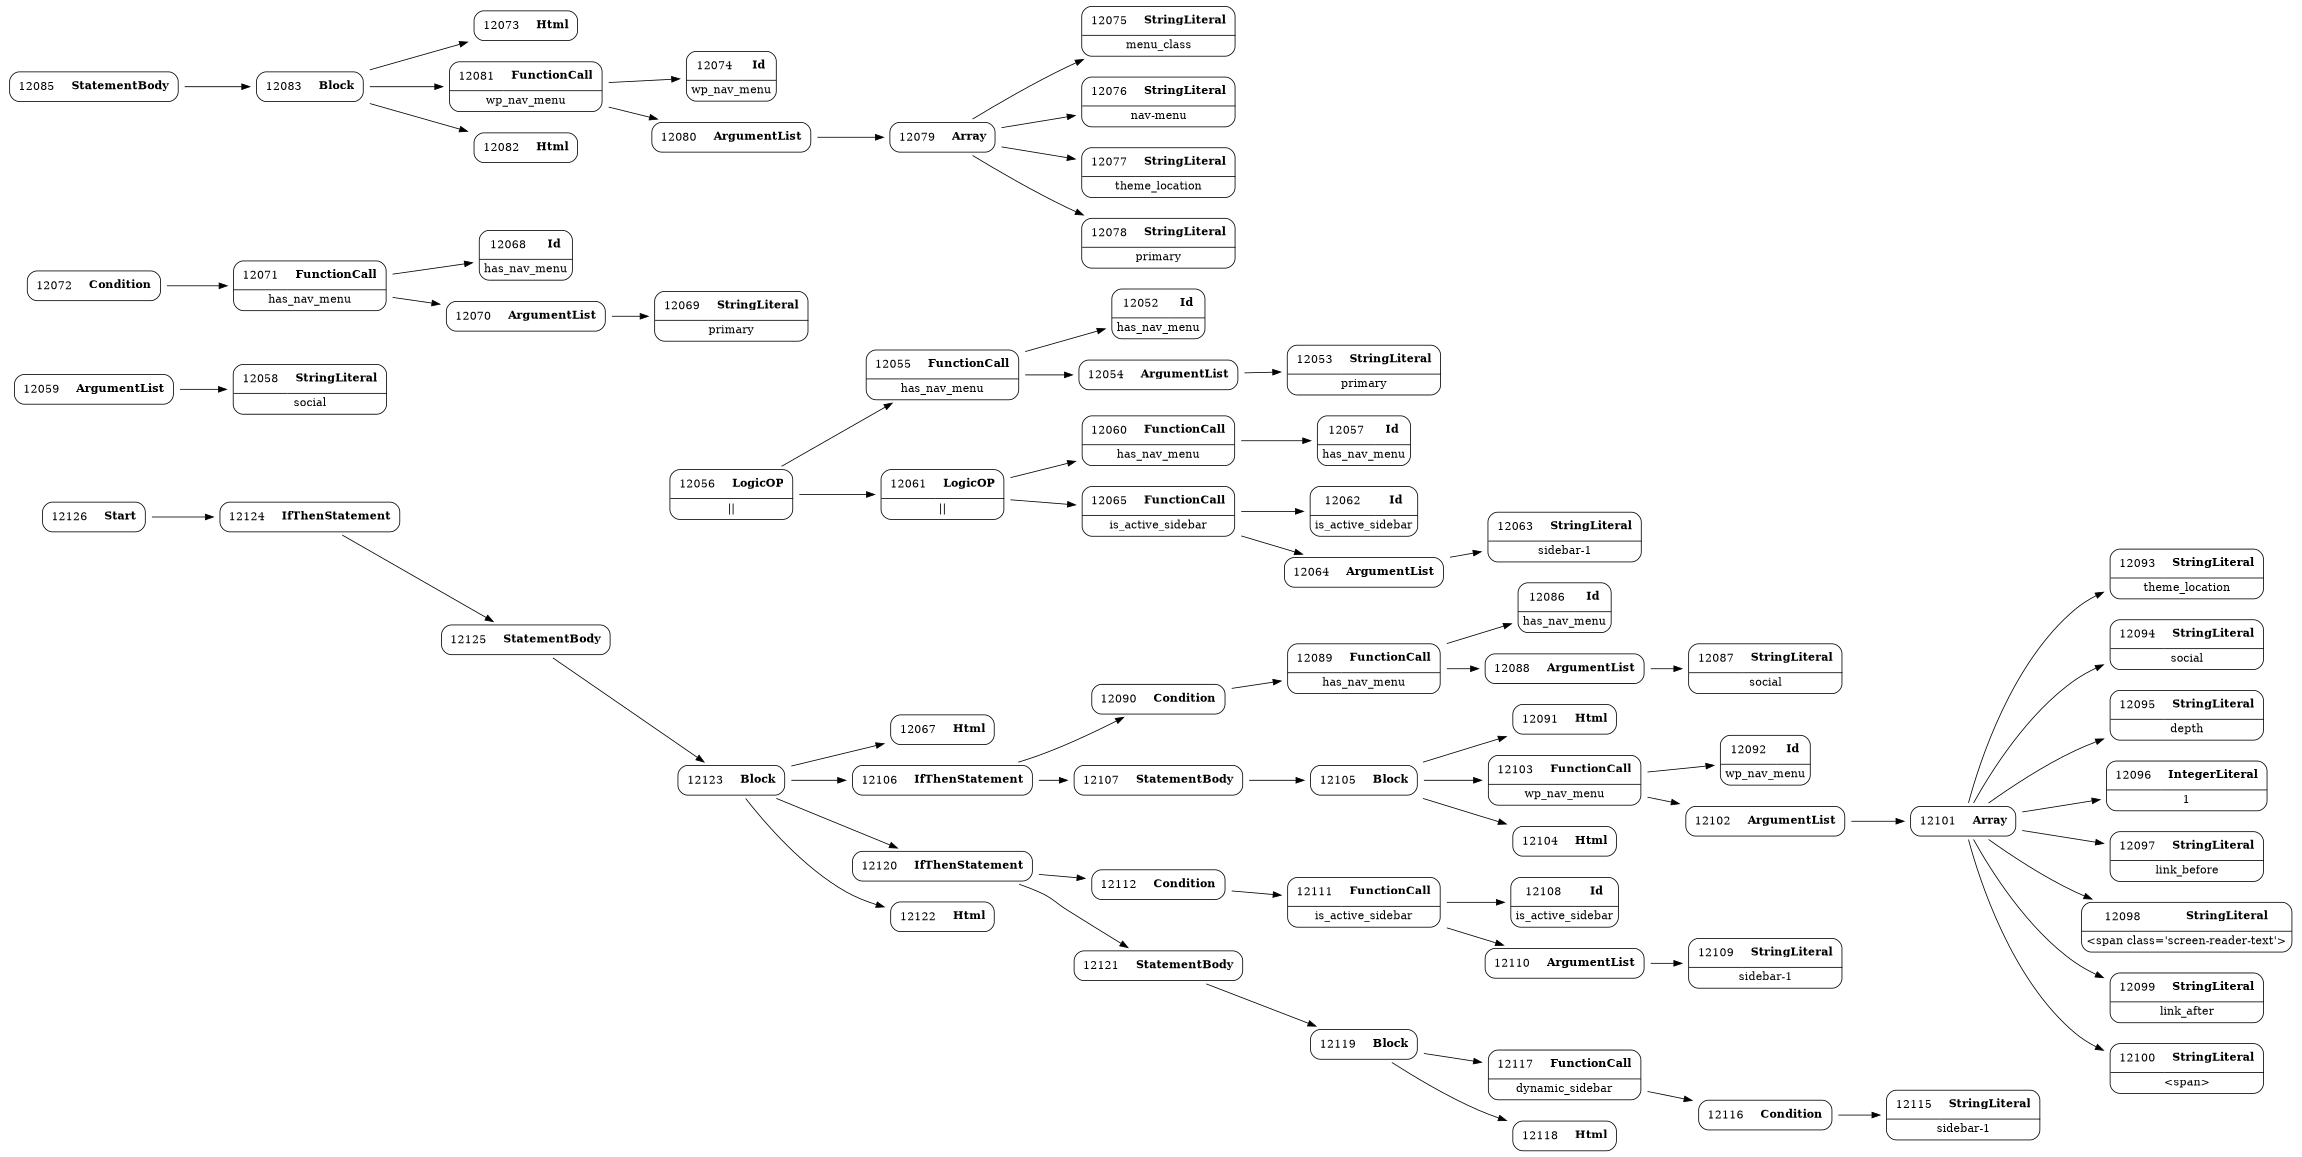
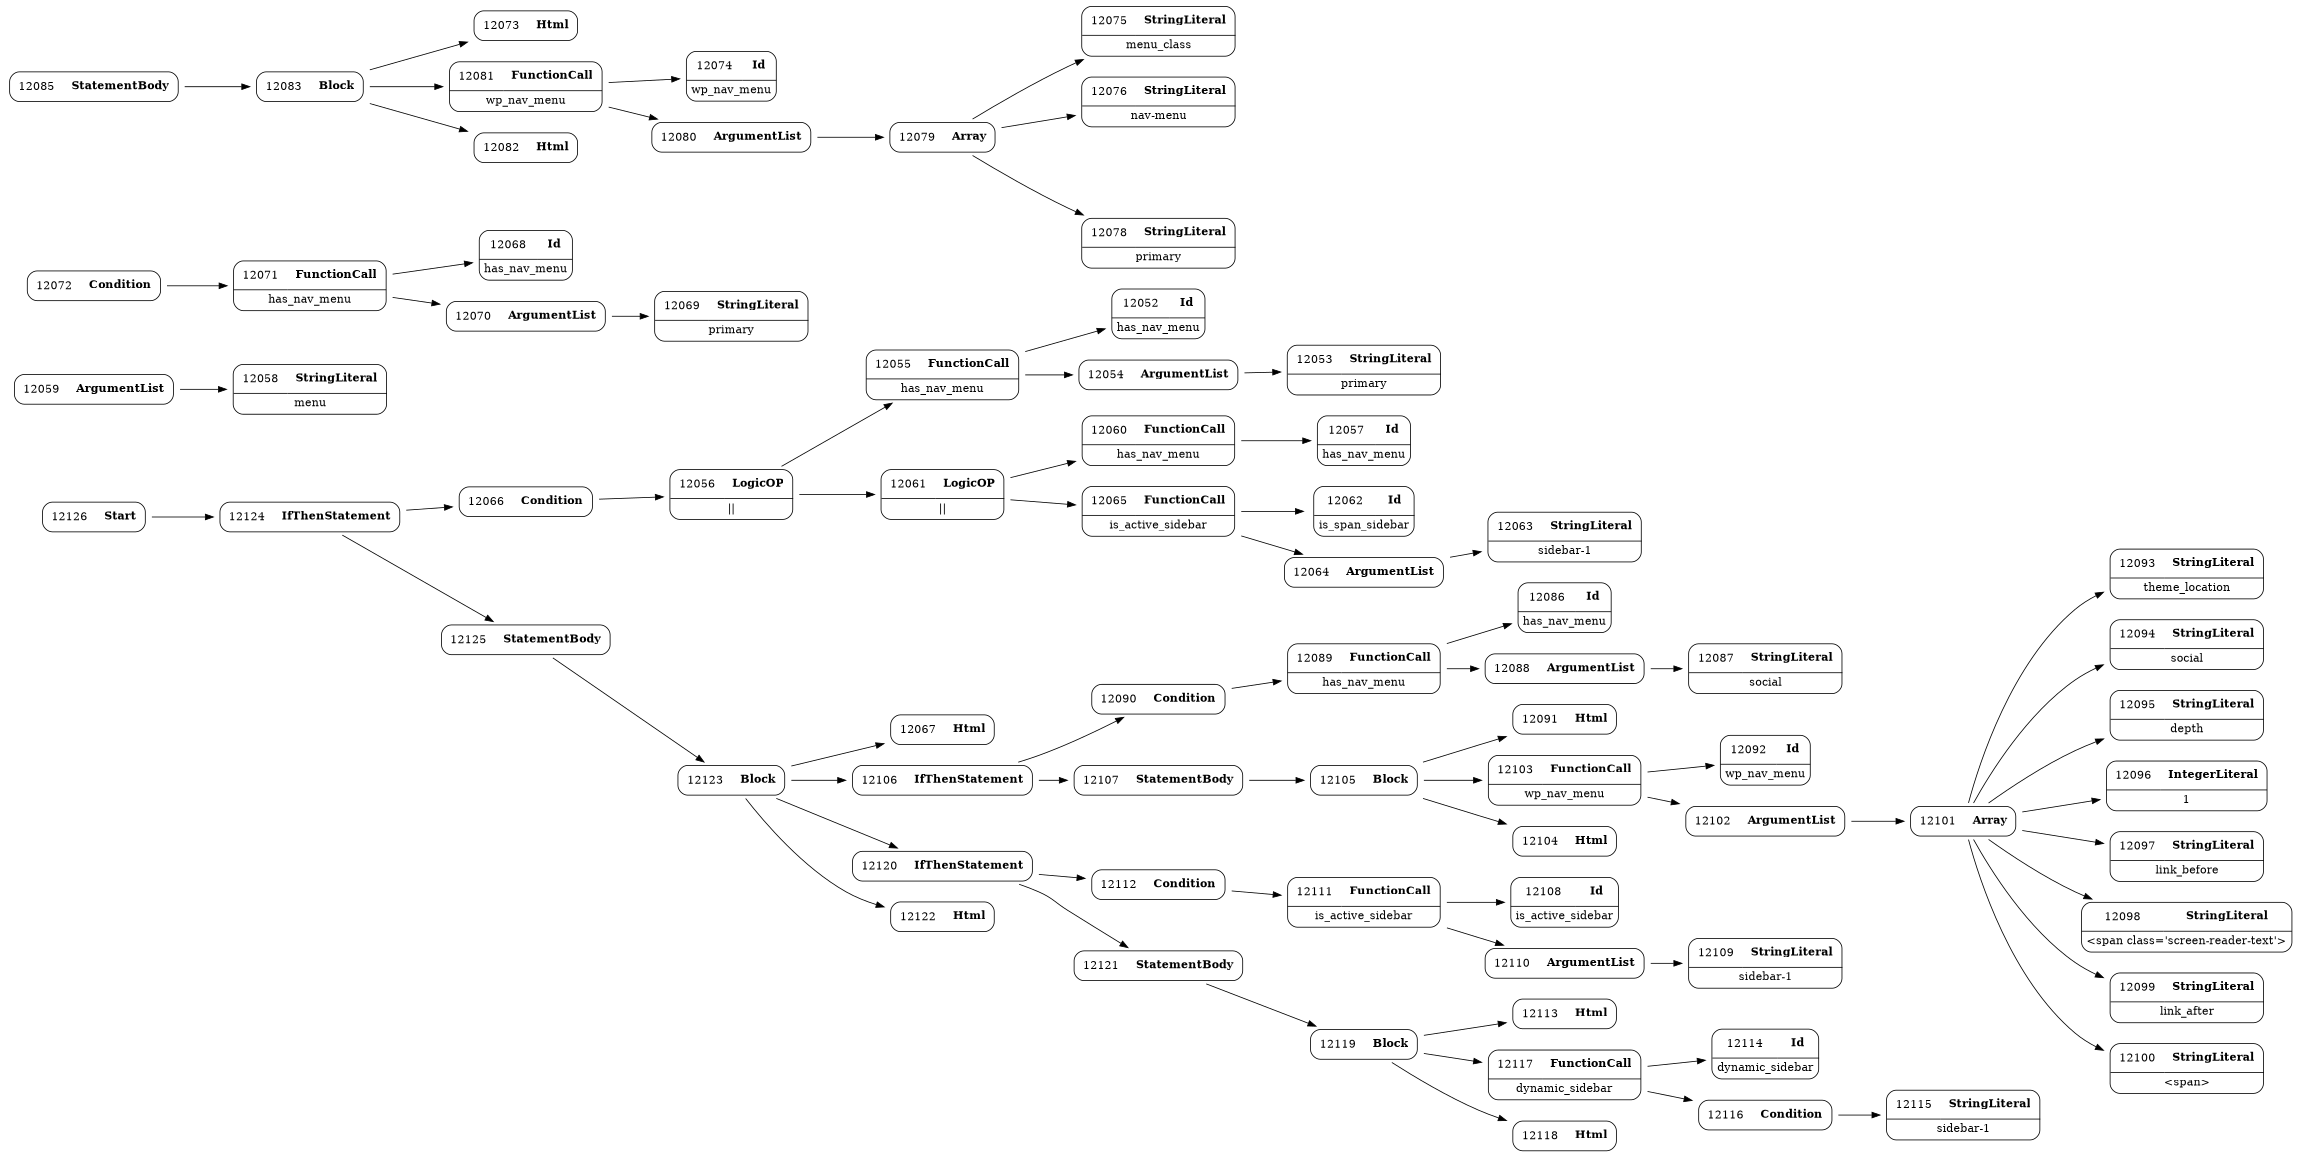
(1158, 173) -> none
(310, 403) -> (310, 403)
none -> (526, 502)
(1364, 525) -> (1364, 525)
none -> (1565, 1014)
none -> (1765, 1054)
